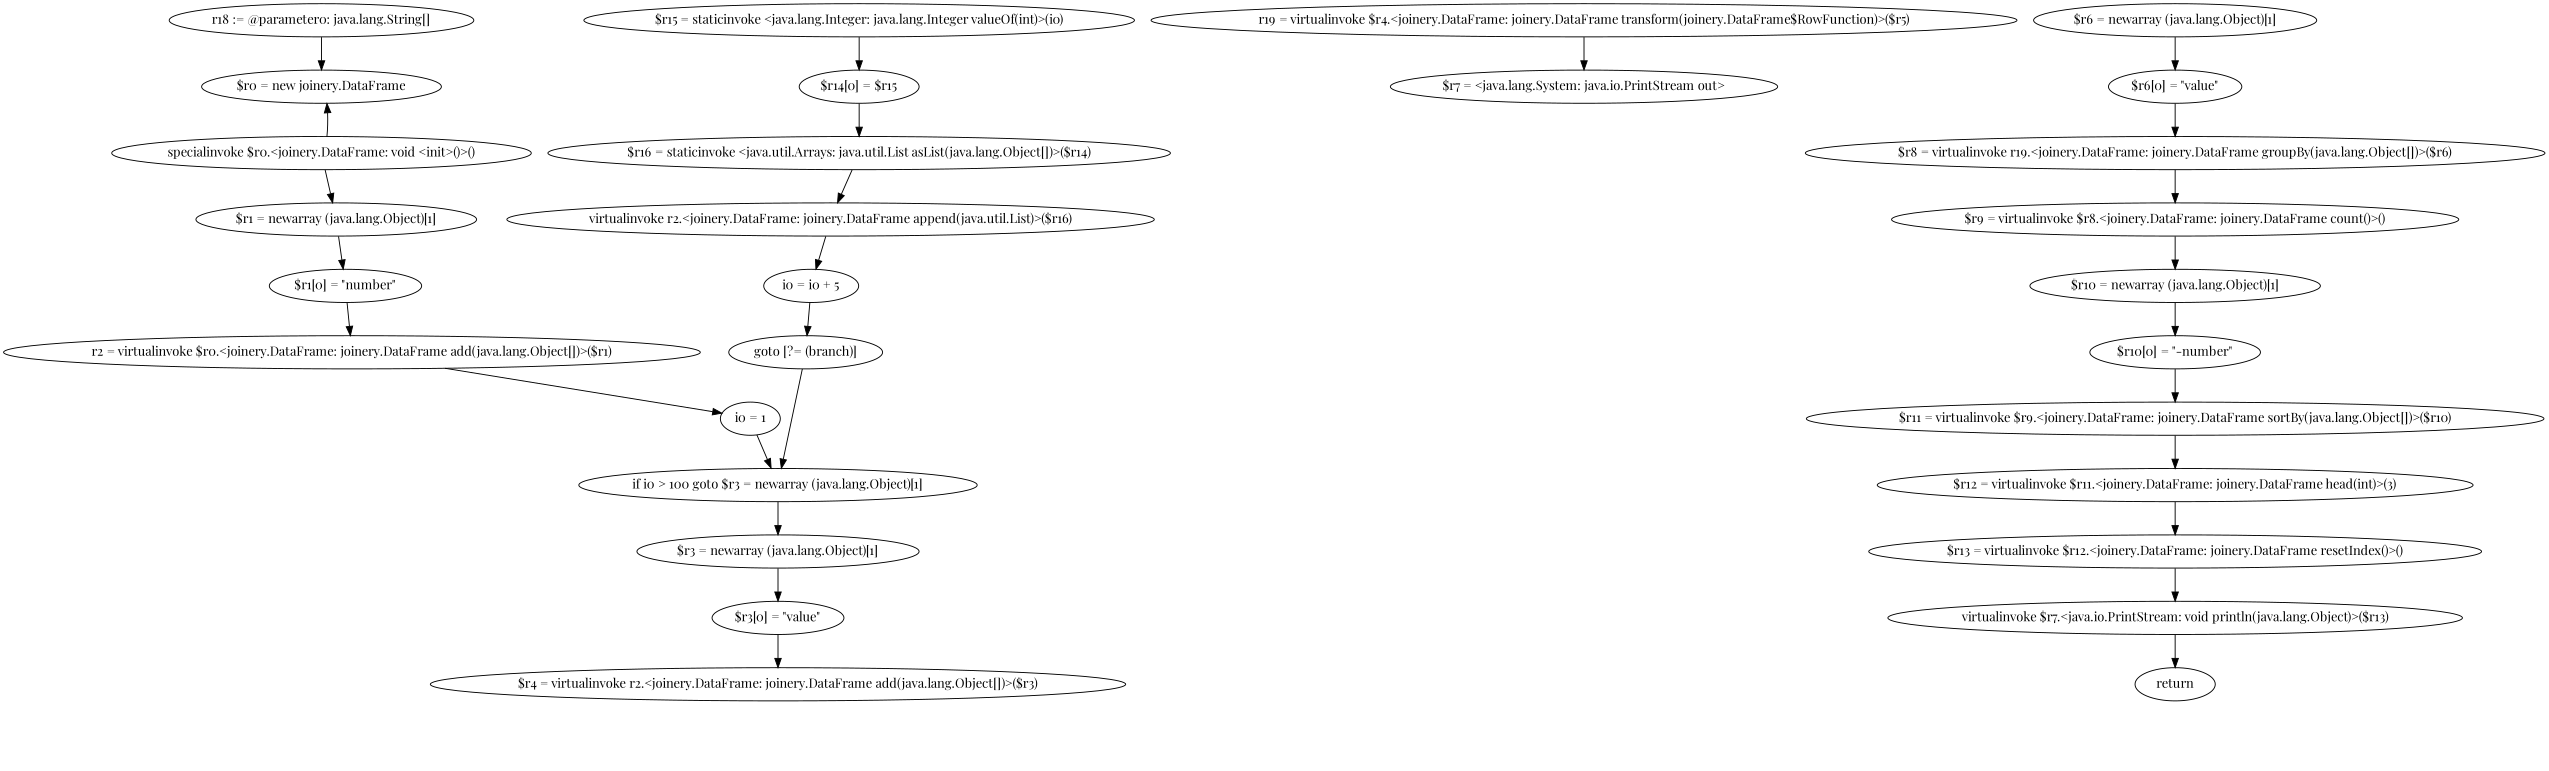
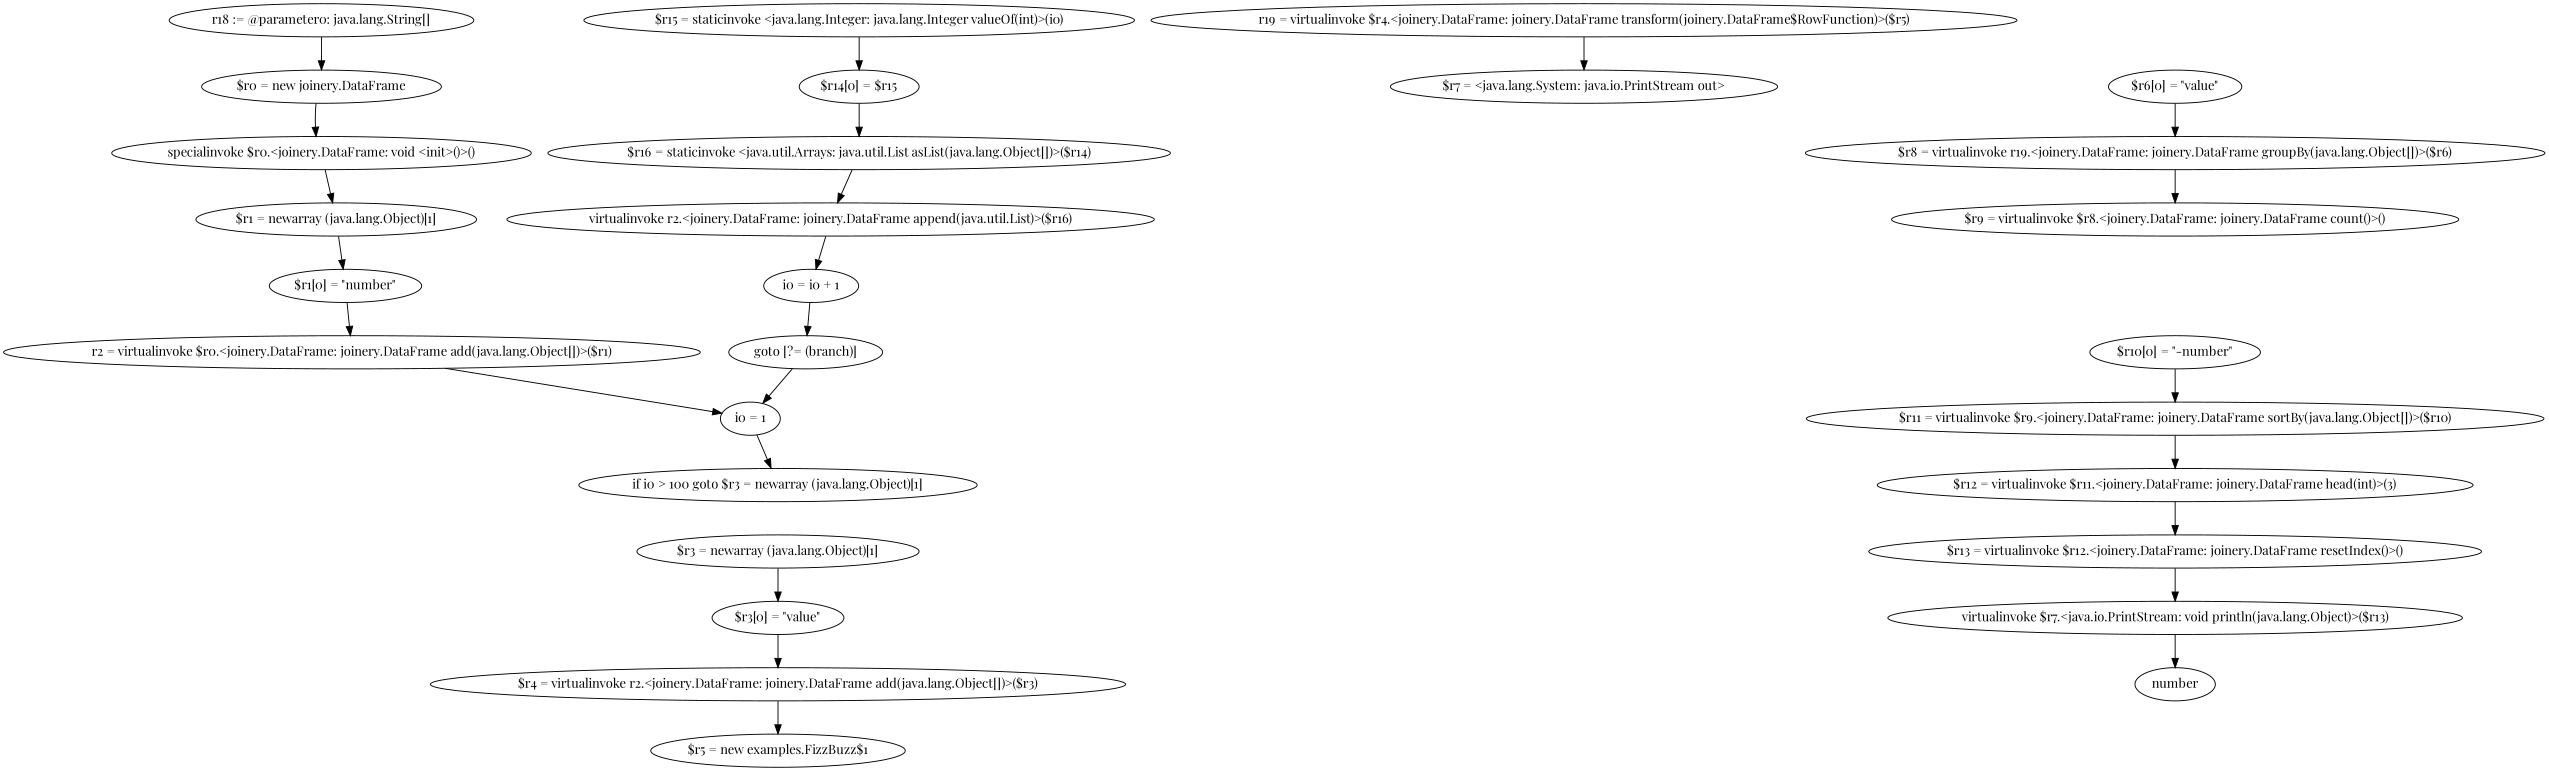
(2175, 20) -> none
(328, 125) -> (315, 115)
(811, 286) -> (811, 286)
(2175, 286) -> none
(793, 414) -> (781, 382)
(778, 514) -> none
(2175, 684) -> (2175, 684)
none -> (778, 751)
